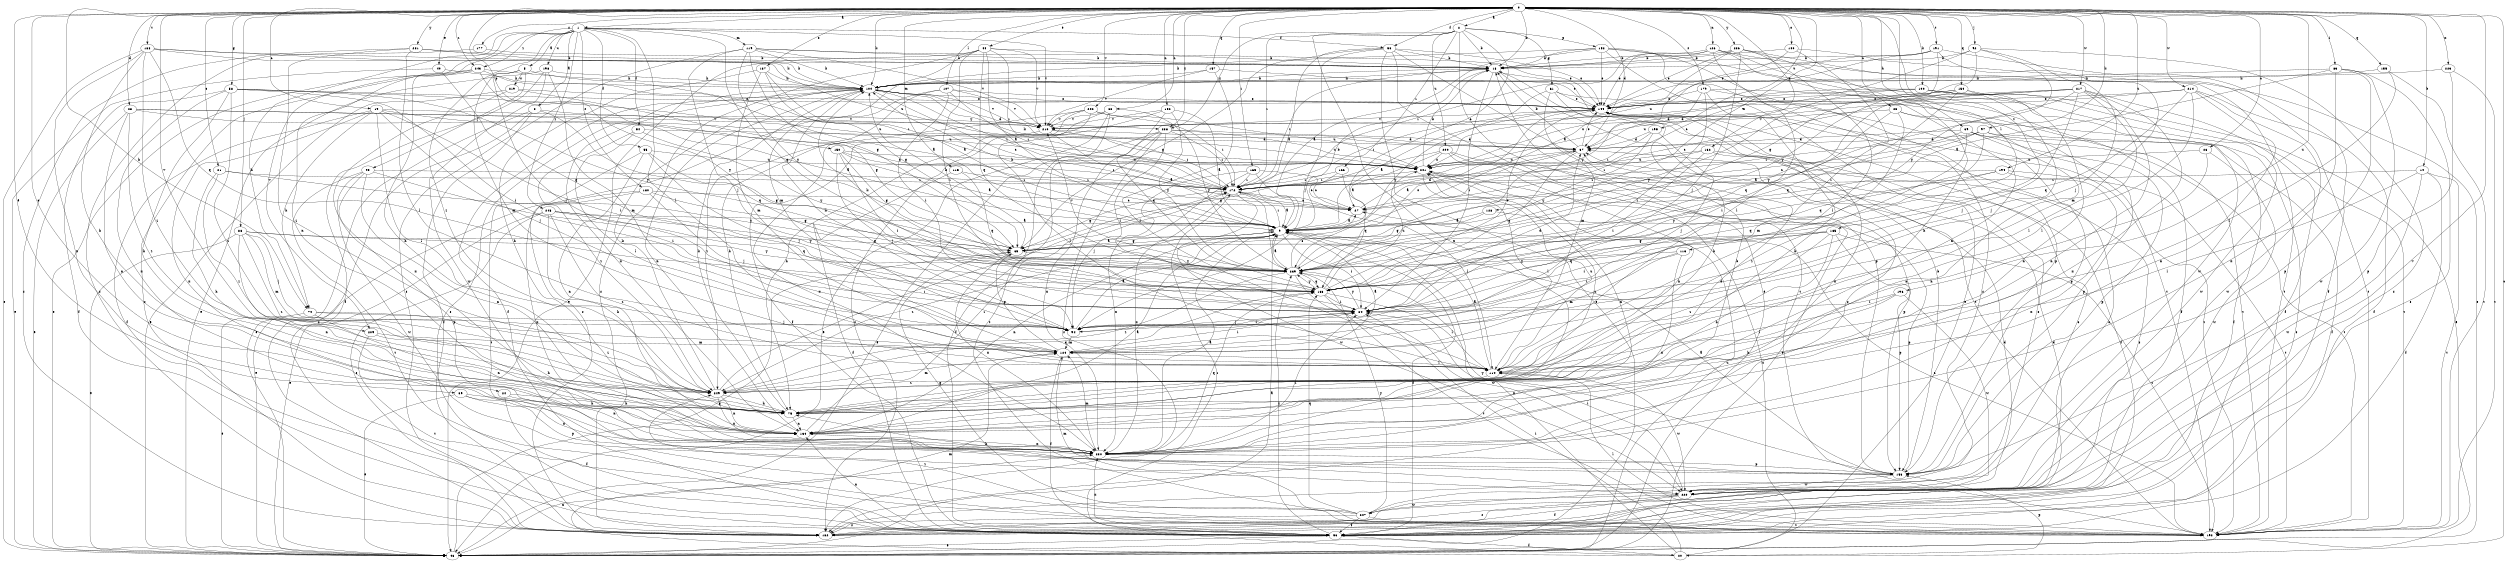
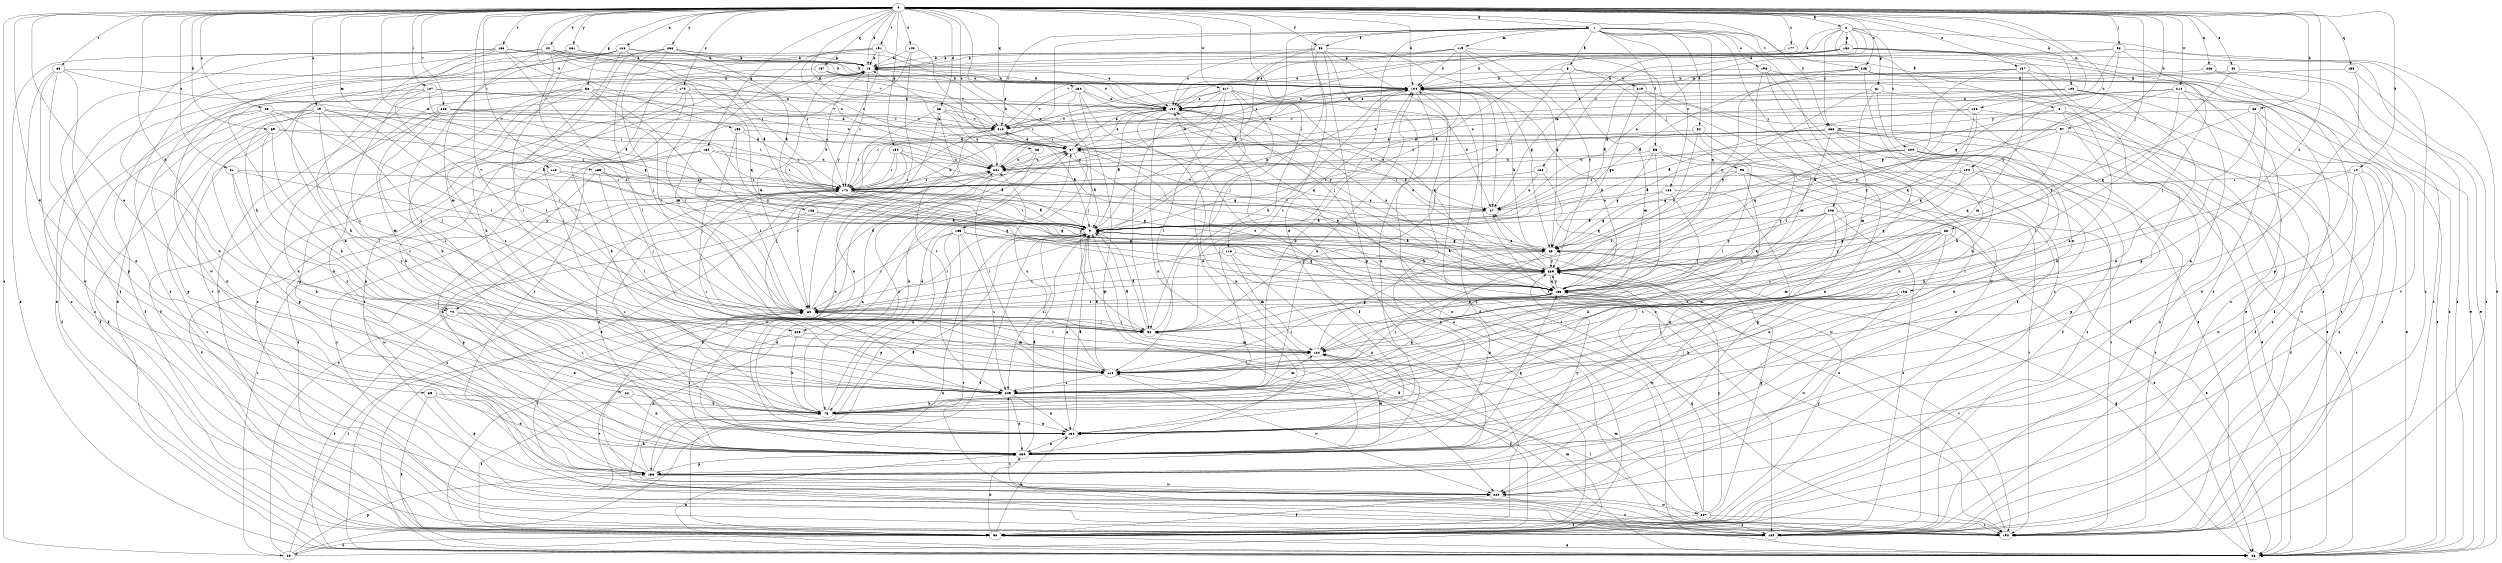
(2485, 171) -> none
(267, 325) -> (2468, 241)
